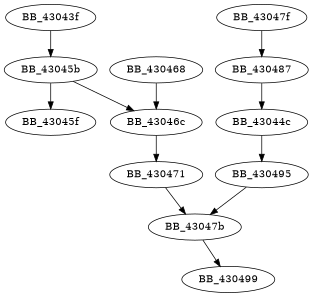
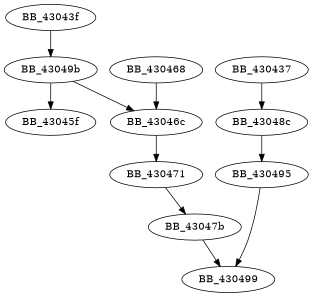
(262, 17) -> none
(51, 70) -> (51, 70)
(262, 70) -> (262, 70)
(262, 122) -> (262, 122)
(231, 199) -> (253, 225)
